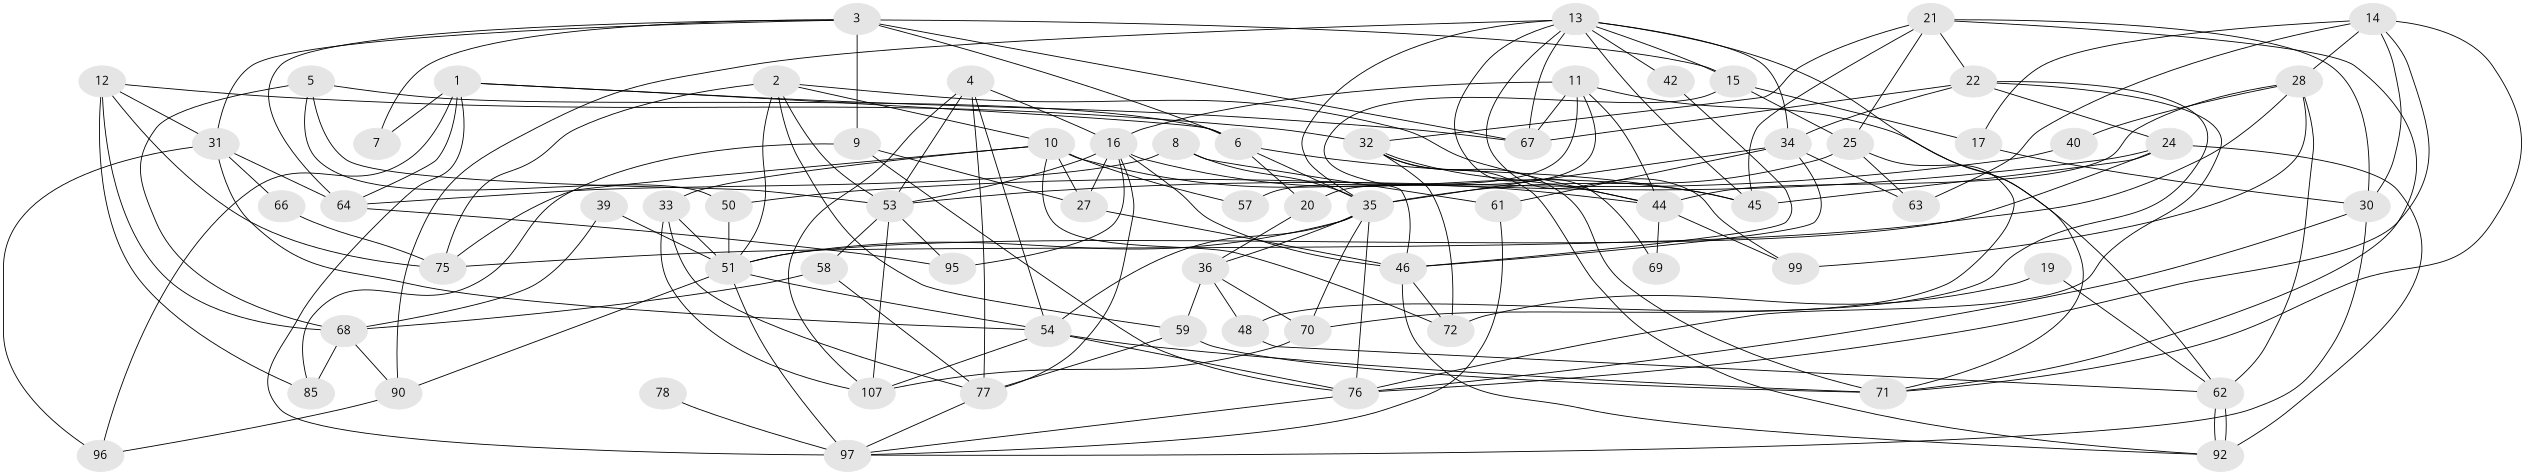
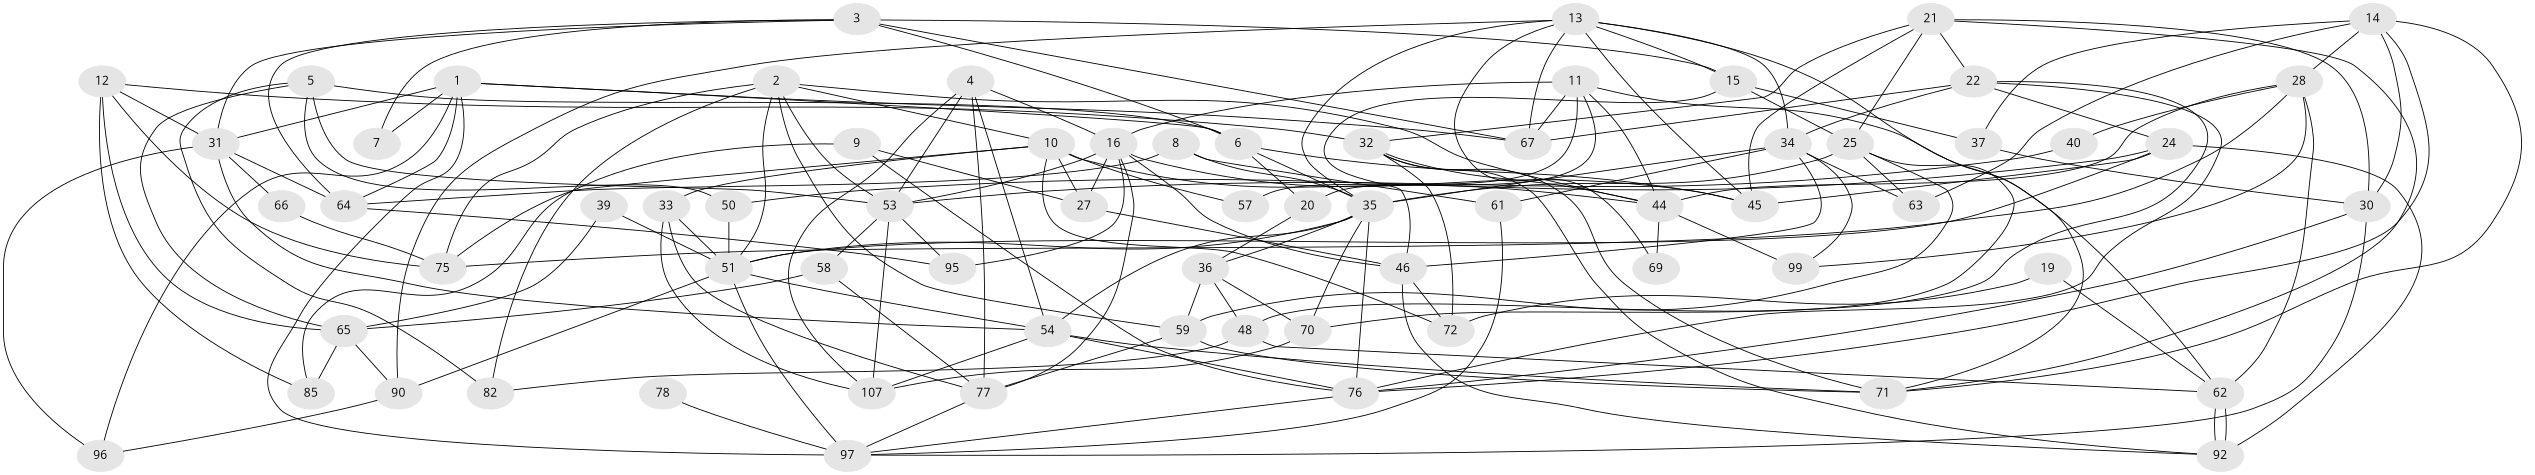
(857, 81) -> none
(1671, 81) -> none
none -> (337, 113)
(1979, 144) -> (1979, 144)
(1495, 156) -> (1852, 204)
none -> (1710, 305)
(344, 331) -> (344, 331)
none -> (491, 393)
